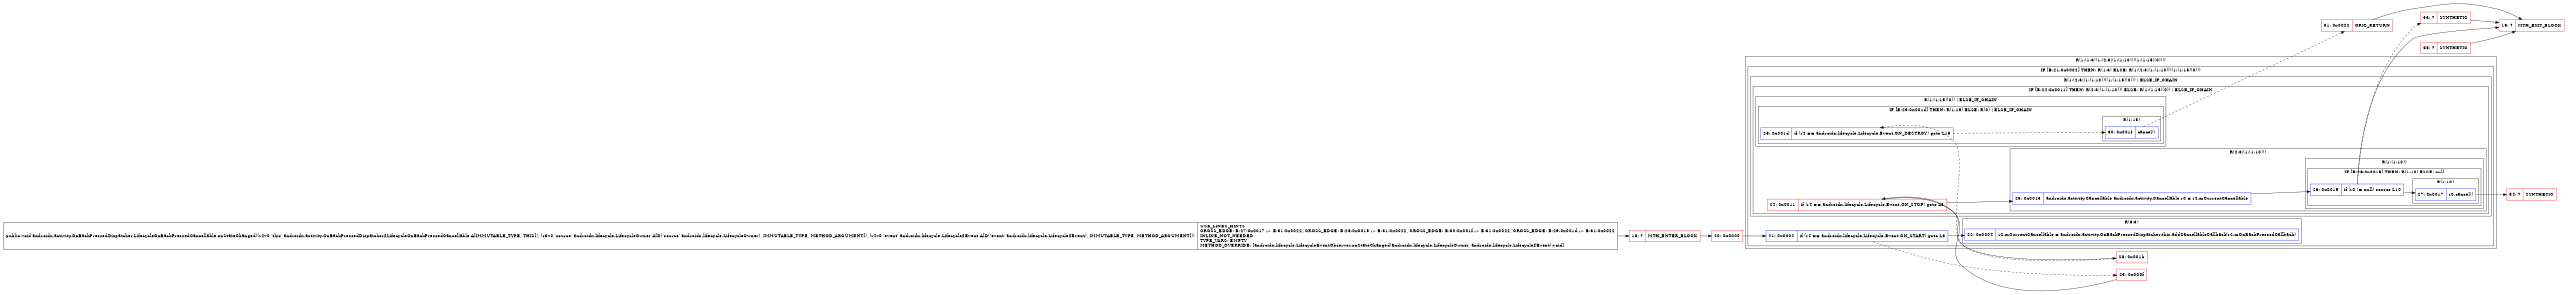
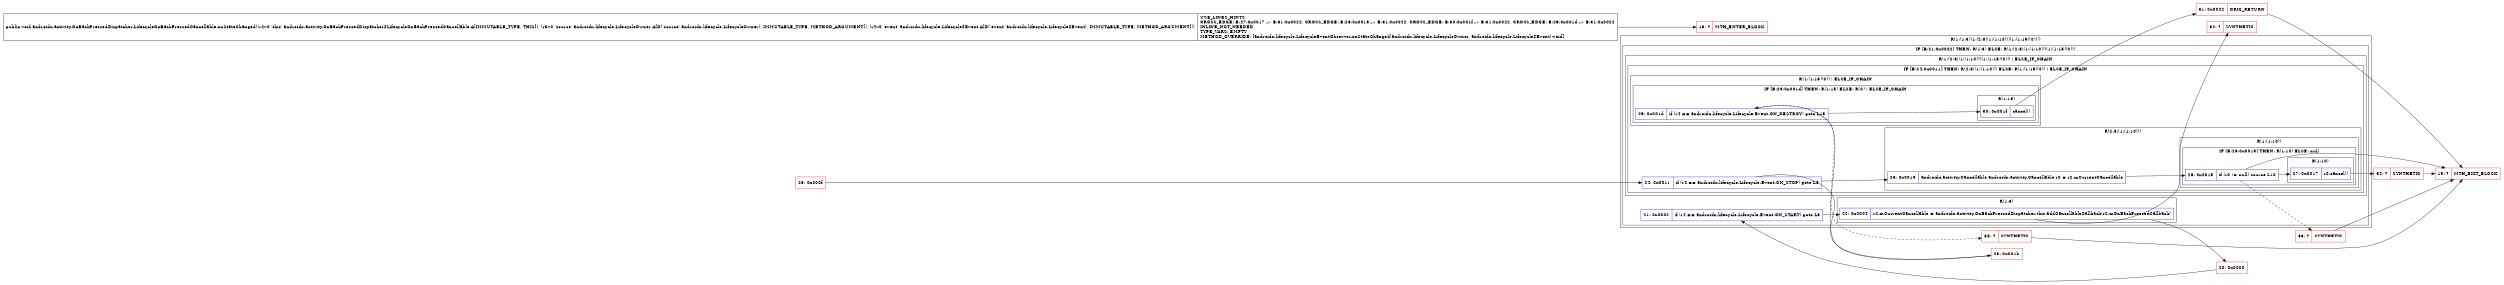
none -> (2232, 27)
(2243, 80) -> (2101, 54)
(2028, 133) -> (1902, 112)
none -> (2428, 174)
(1857, 205) -> (1732, 183)
(1956, 209) -> (1831, 224)
(2132, 222) -> (2007, 201)
none -> (1849, 231)
(1704, 236) -> (2190, 234)
(1992, 270) -> none
